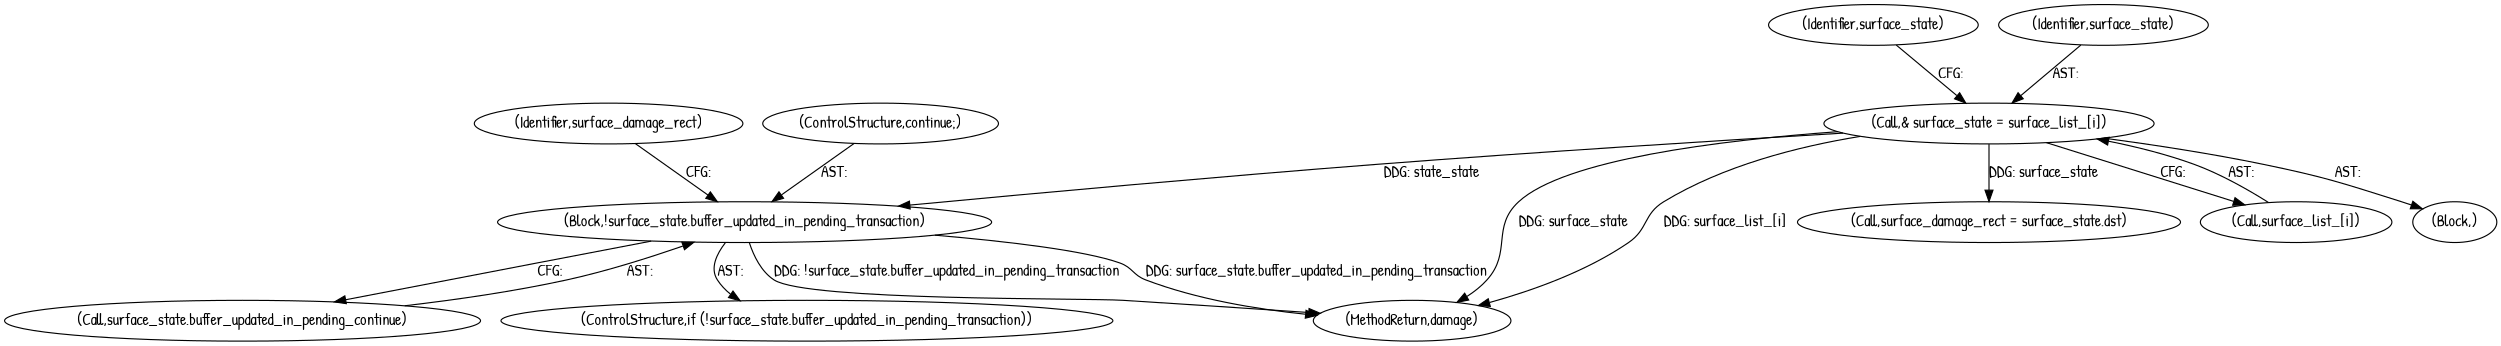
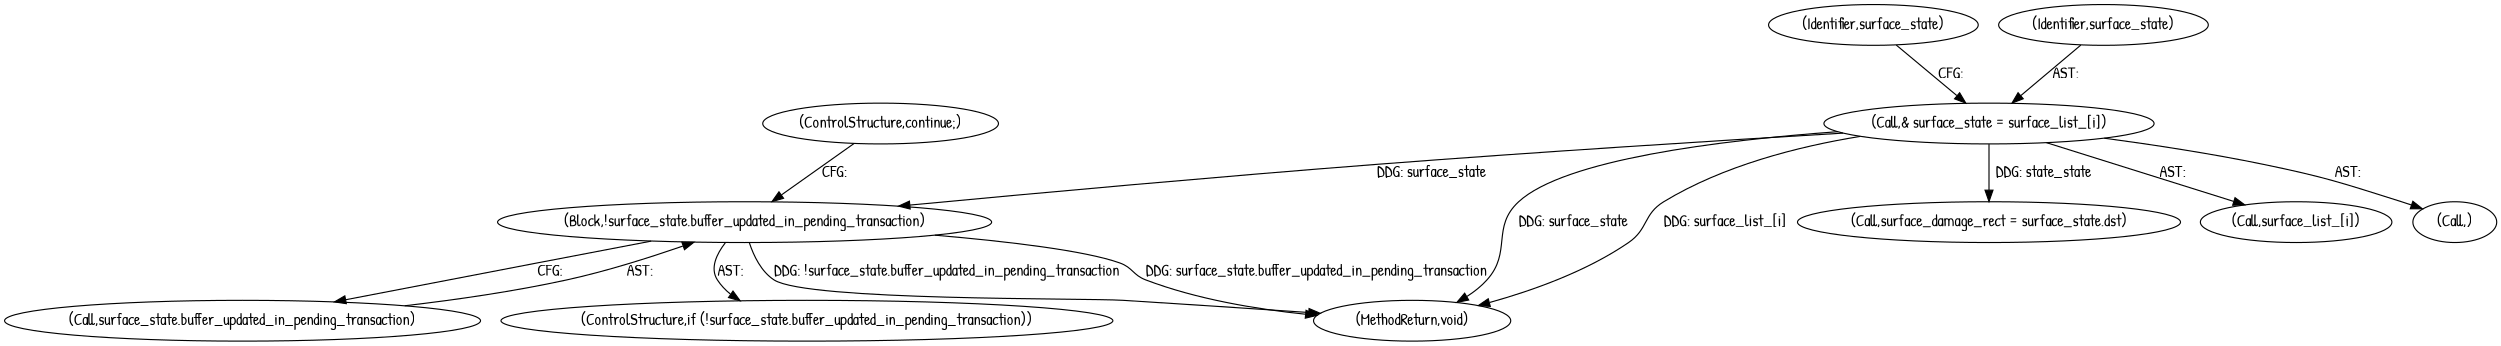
(609, 124) -> none
(2192, 163) -> none
(836, 173) -> (836, 173)
(1432, 173) -> (1432, 173)
(2044, 173) -> (2044, 173)
(2175, 173) -> (2175, 173)
(2455, 222) -> (2455, 222)
(243, 321) -> (243, 321)
(1412, 321) -> (1412, 321)
